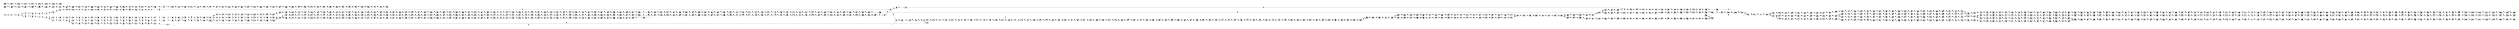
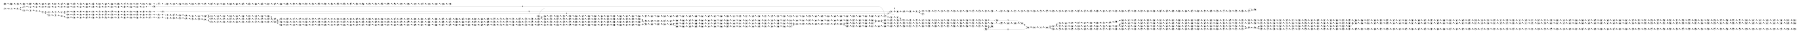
none -> (388, 4)
(1257, 20) -> (894, 9)
